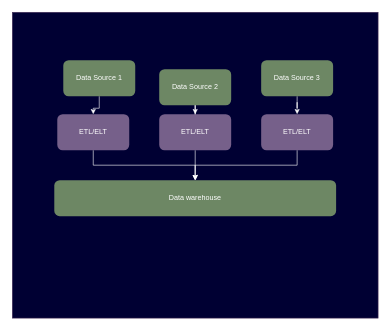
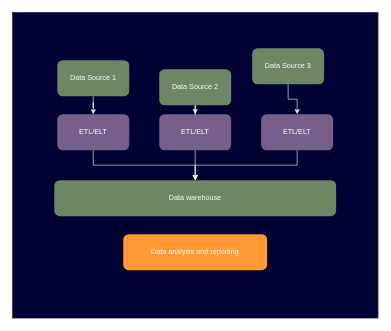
(99, 78) -> (93, 78)
(297, 78) -> (288, 66)
none -> (195, 252)
